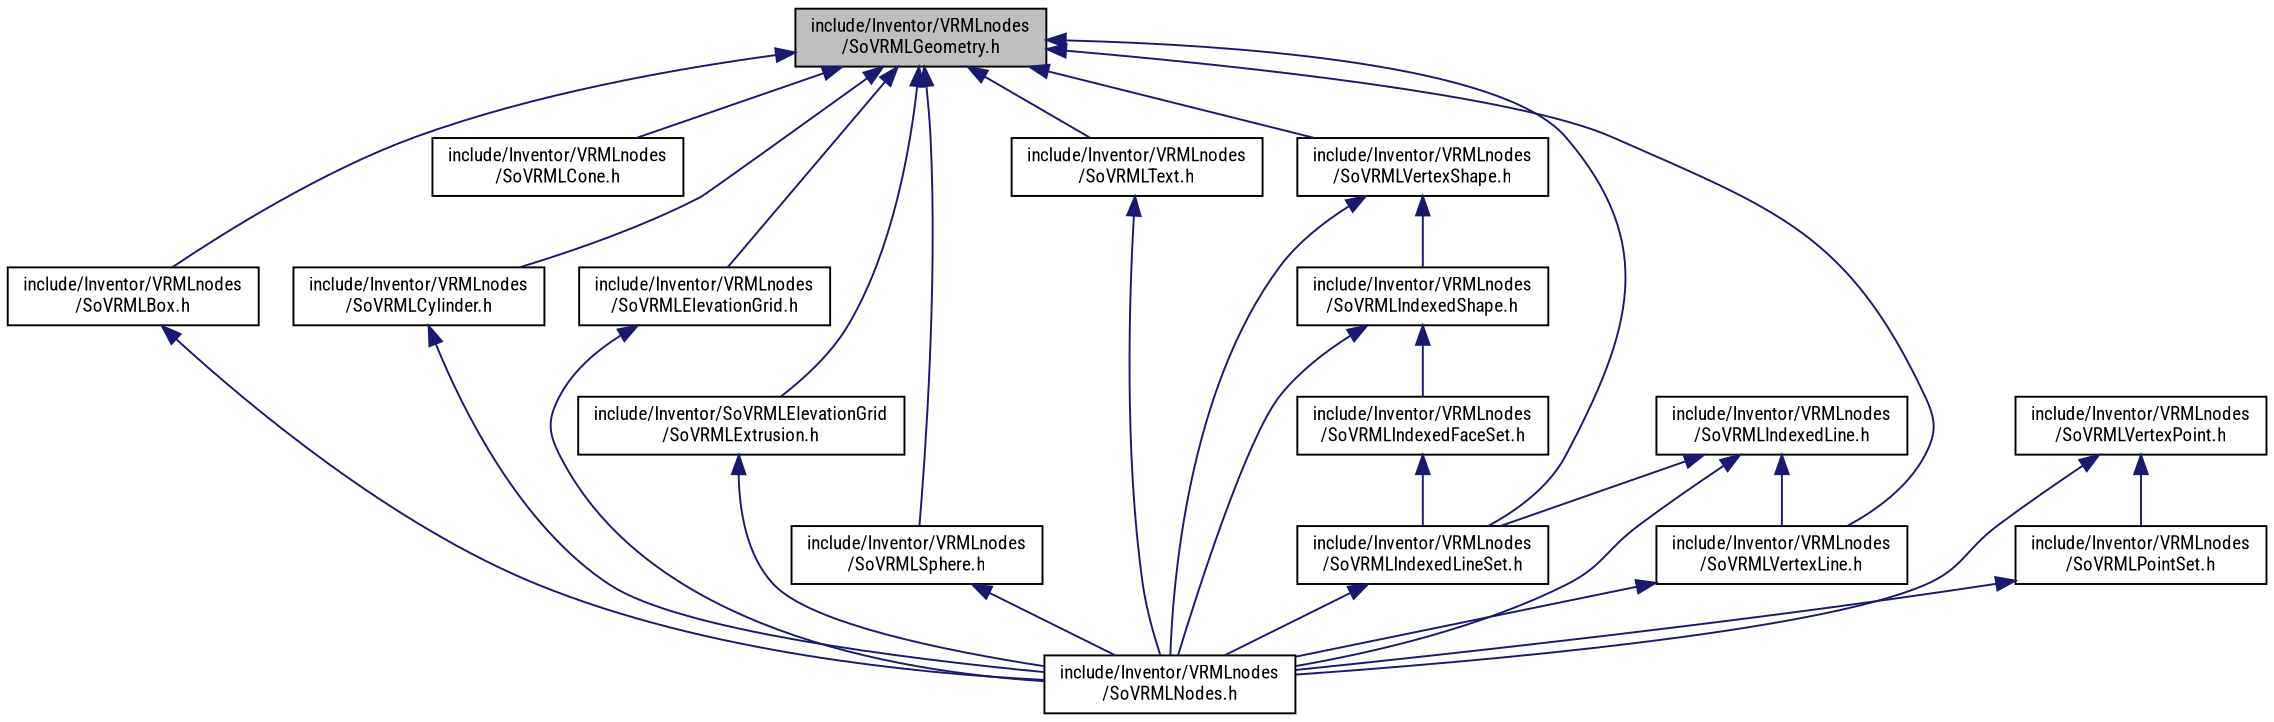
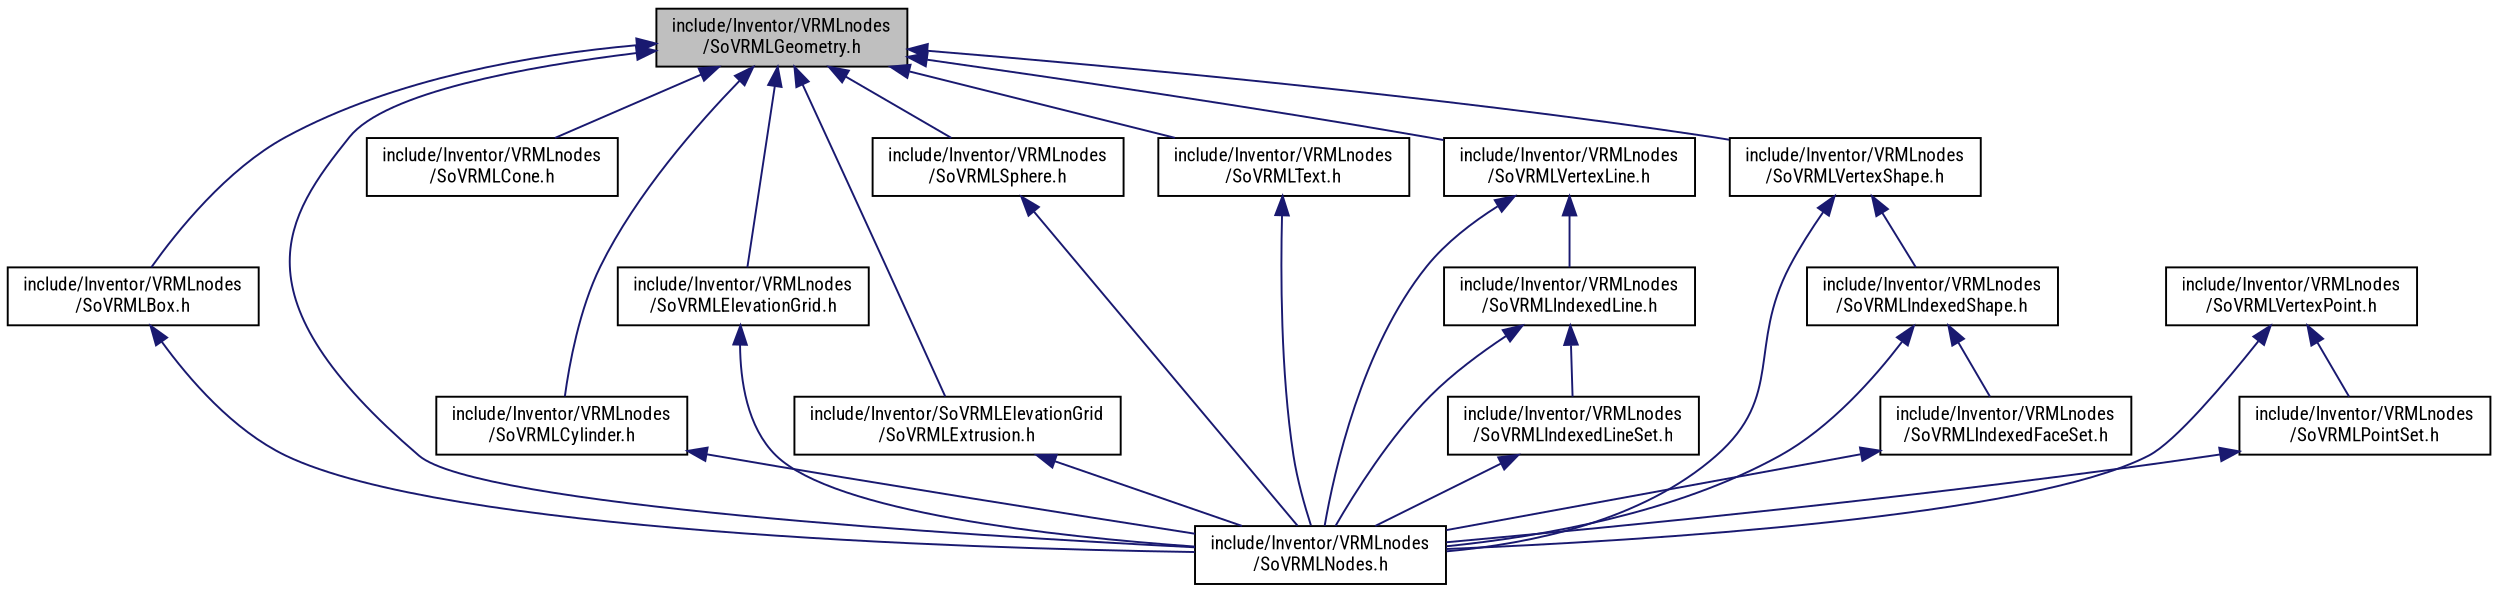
(1559, 132) -> (466, 475)
(1423, 500) -> (1623, 498)
(1782, 500) -> (1570, 242)
